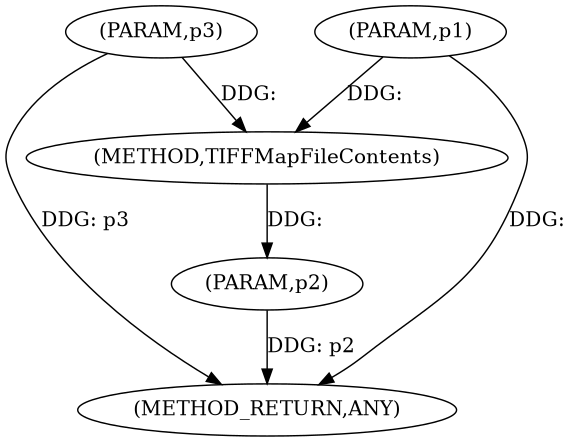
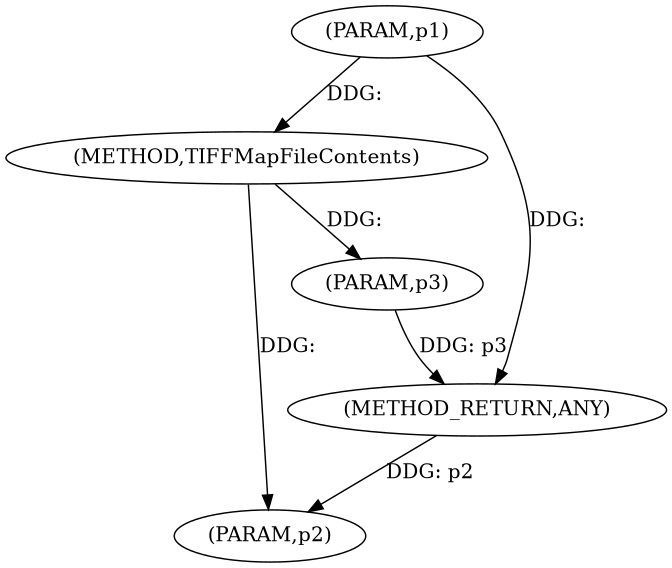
(209, 89) -> (312, 217)
(267, 340) -> (379, 470)
